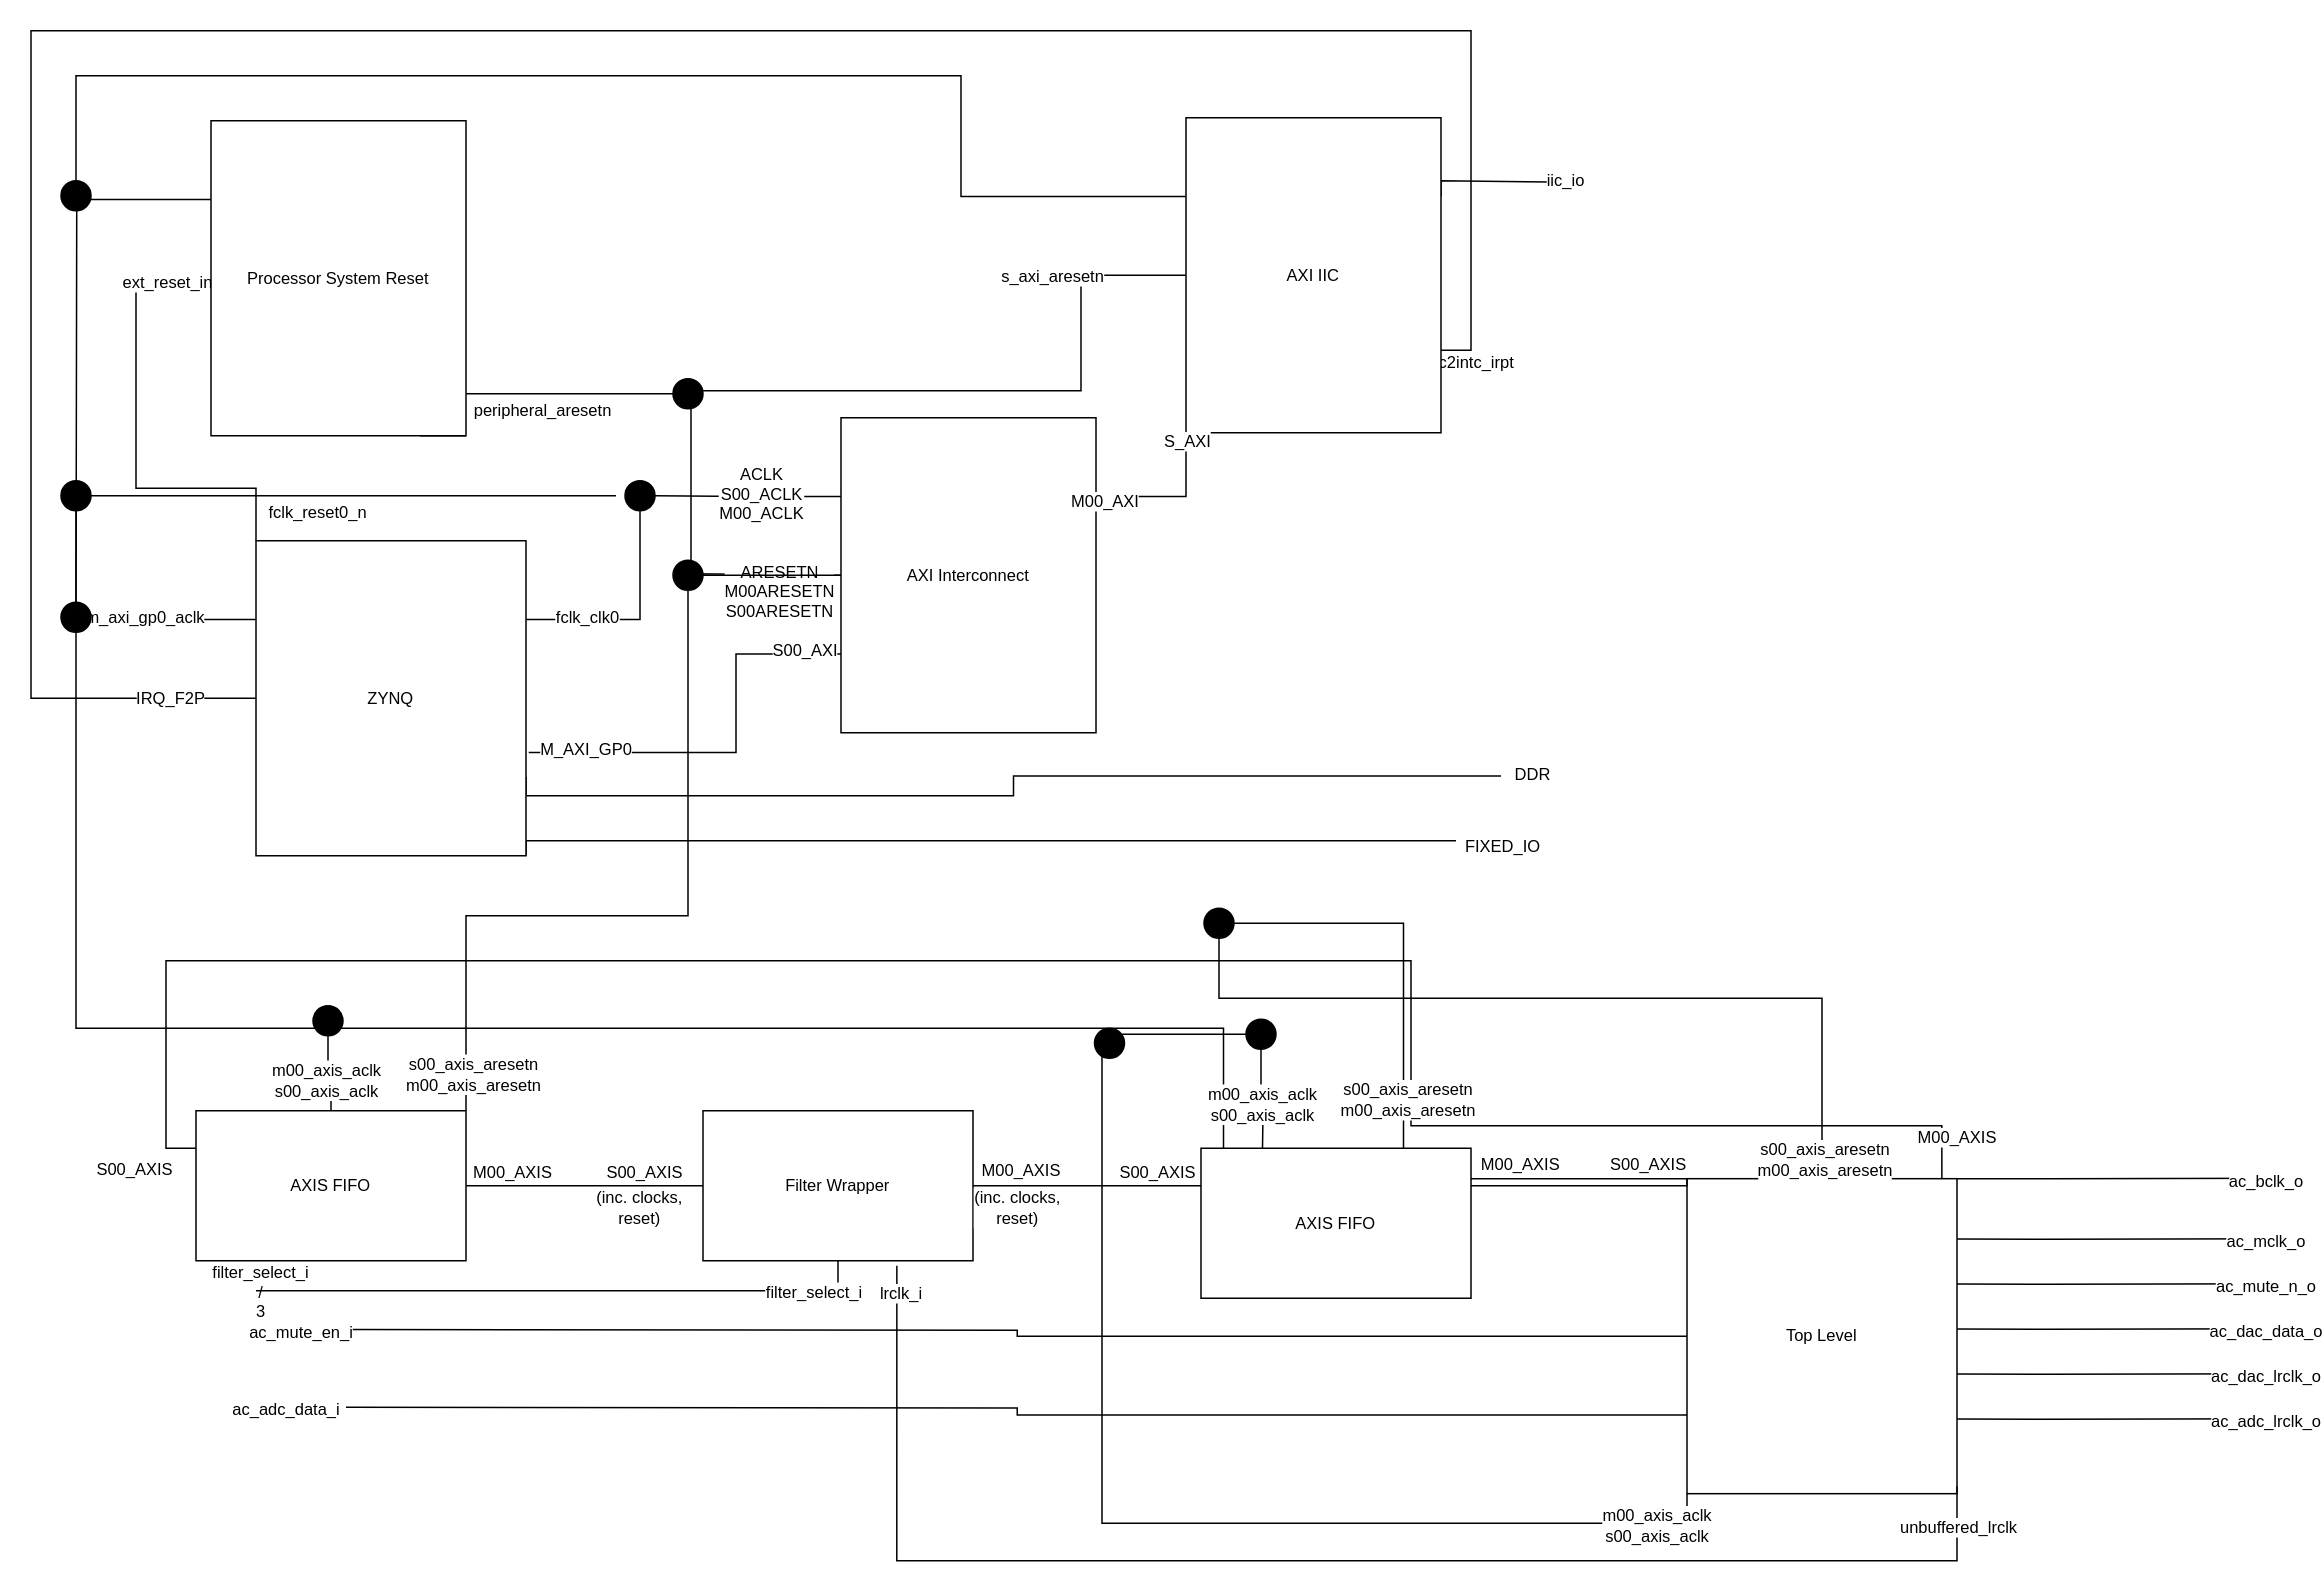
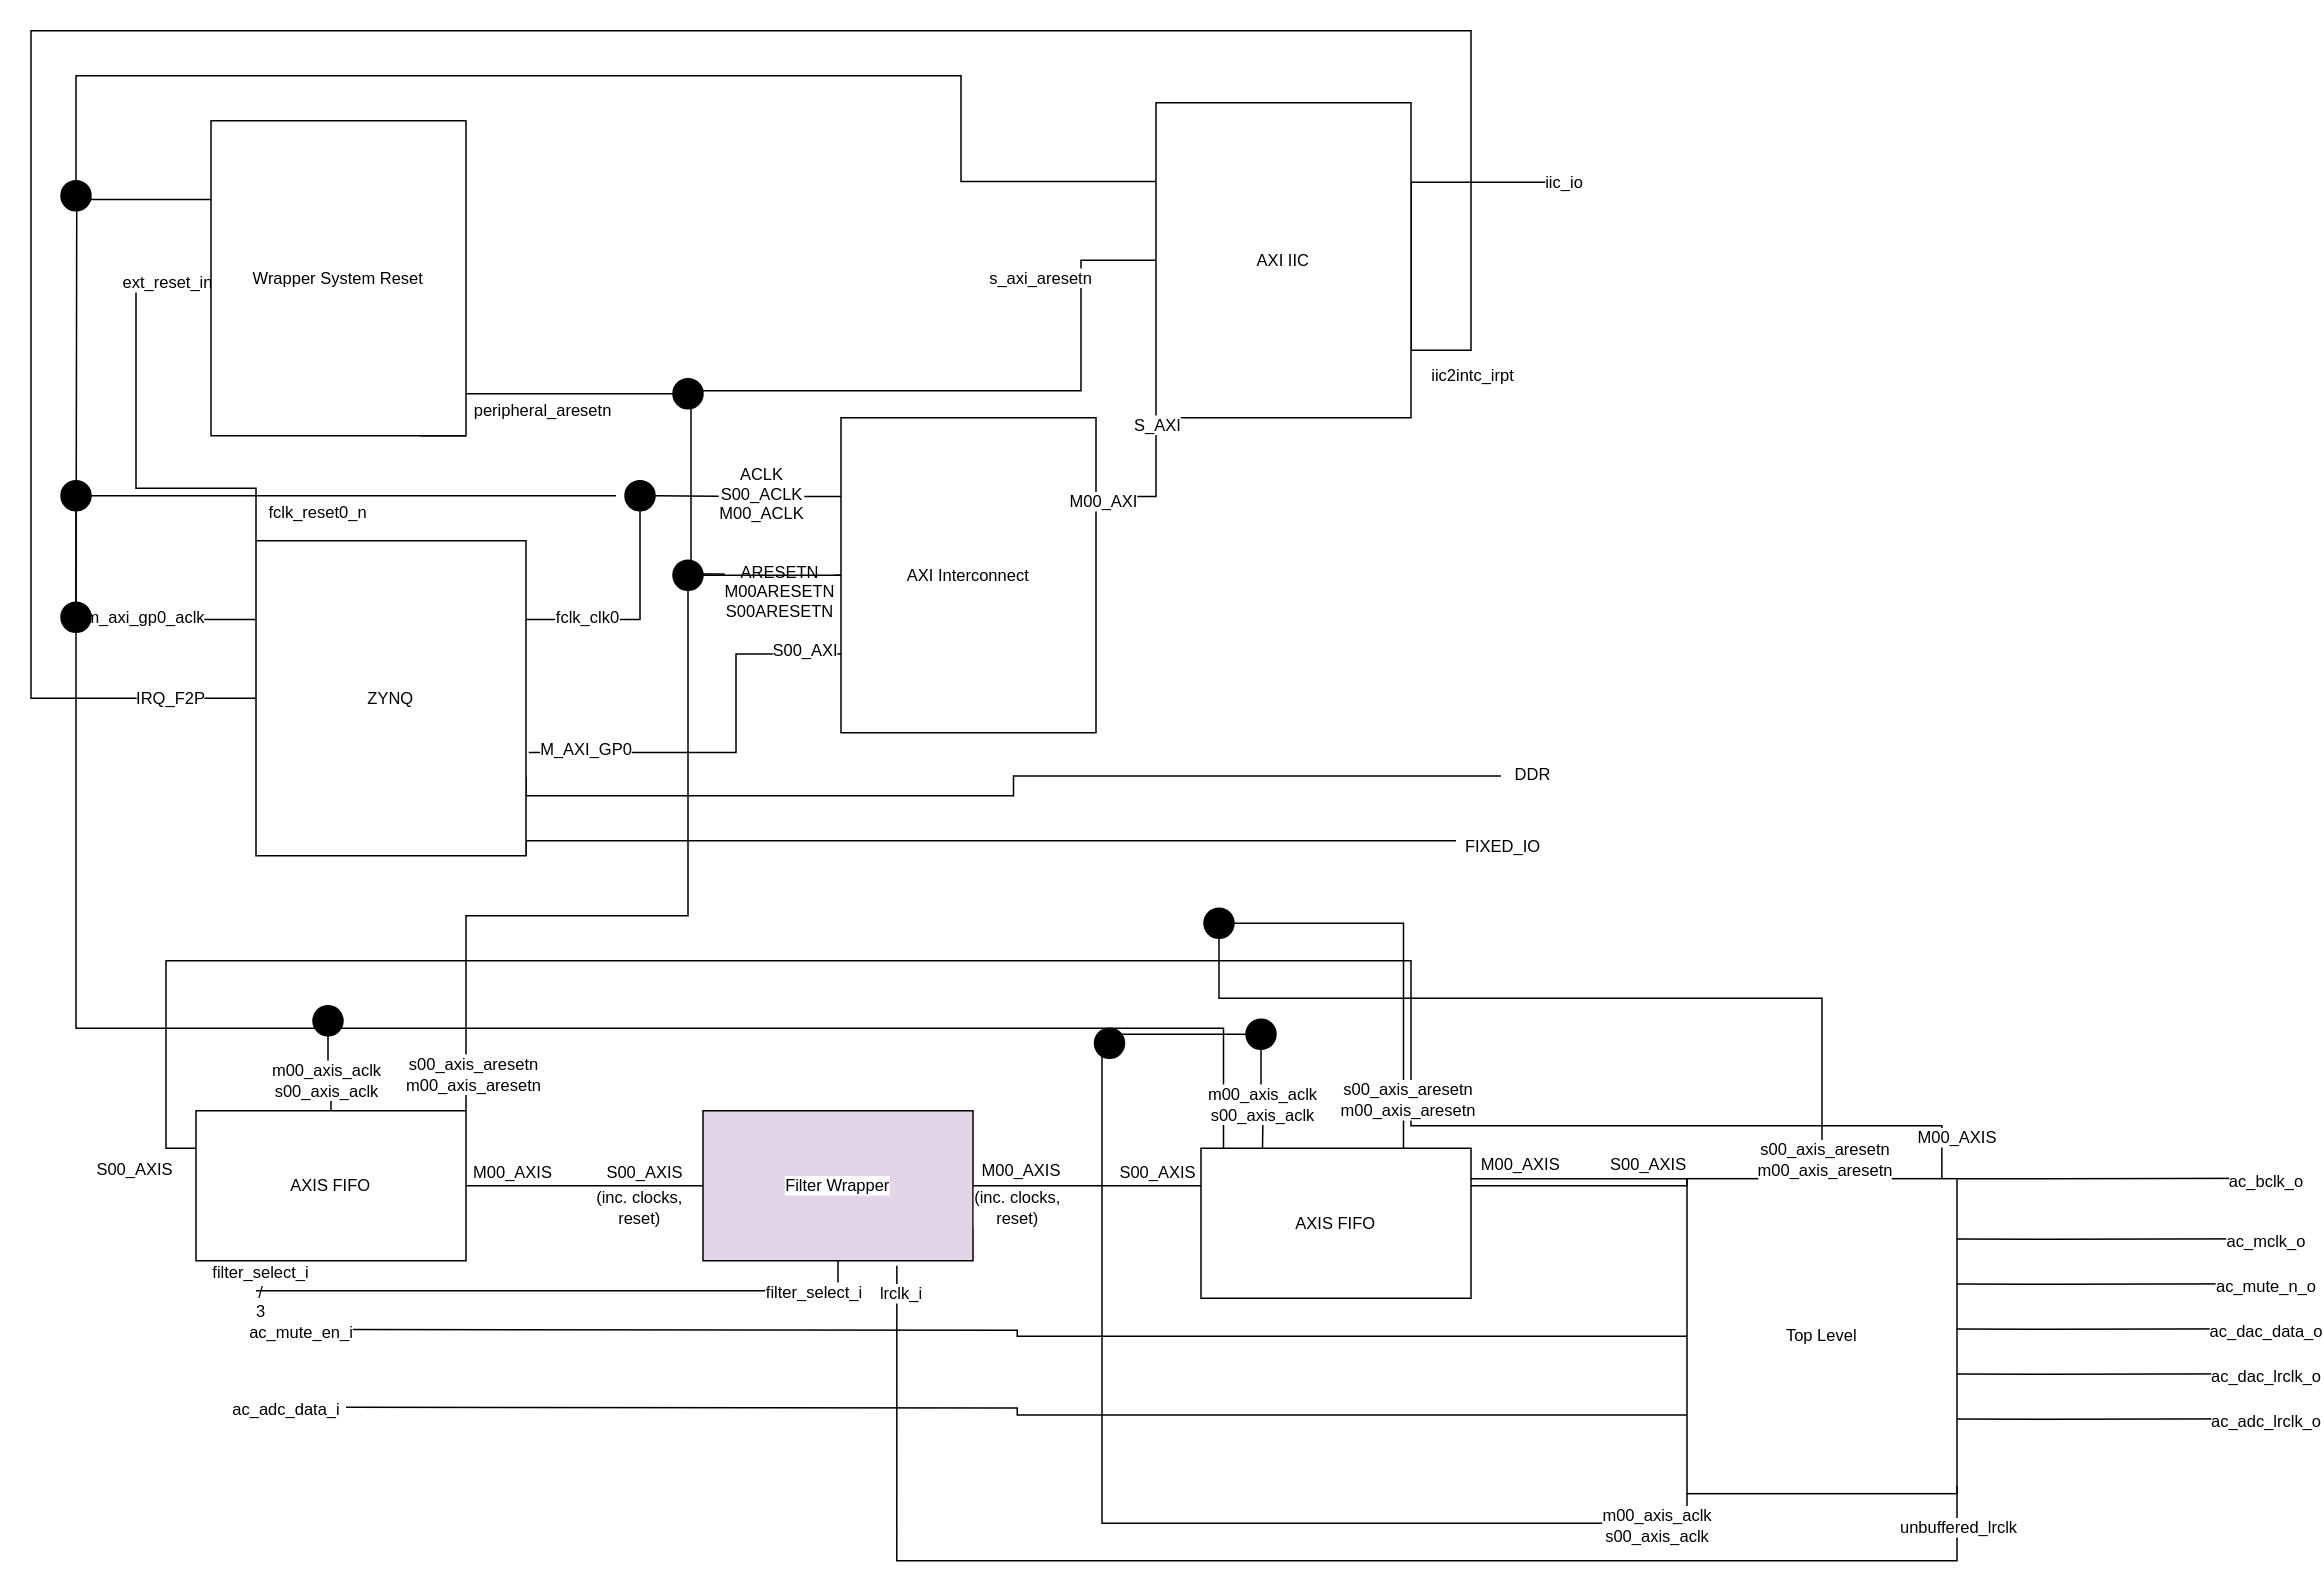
(1313, 275) -> (1283, 260)
(338, 278) -> (338, 278)
(838, 1186) -> (838, 1186)
